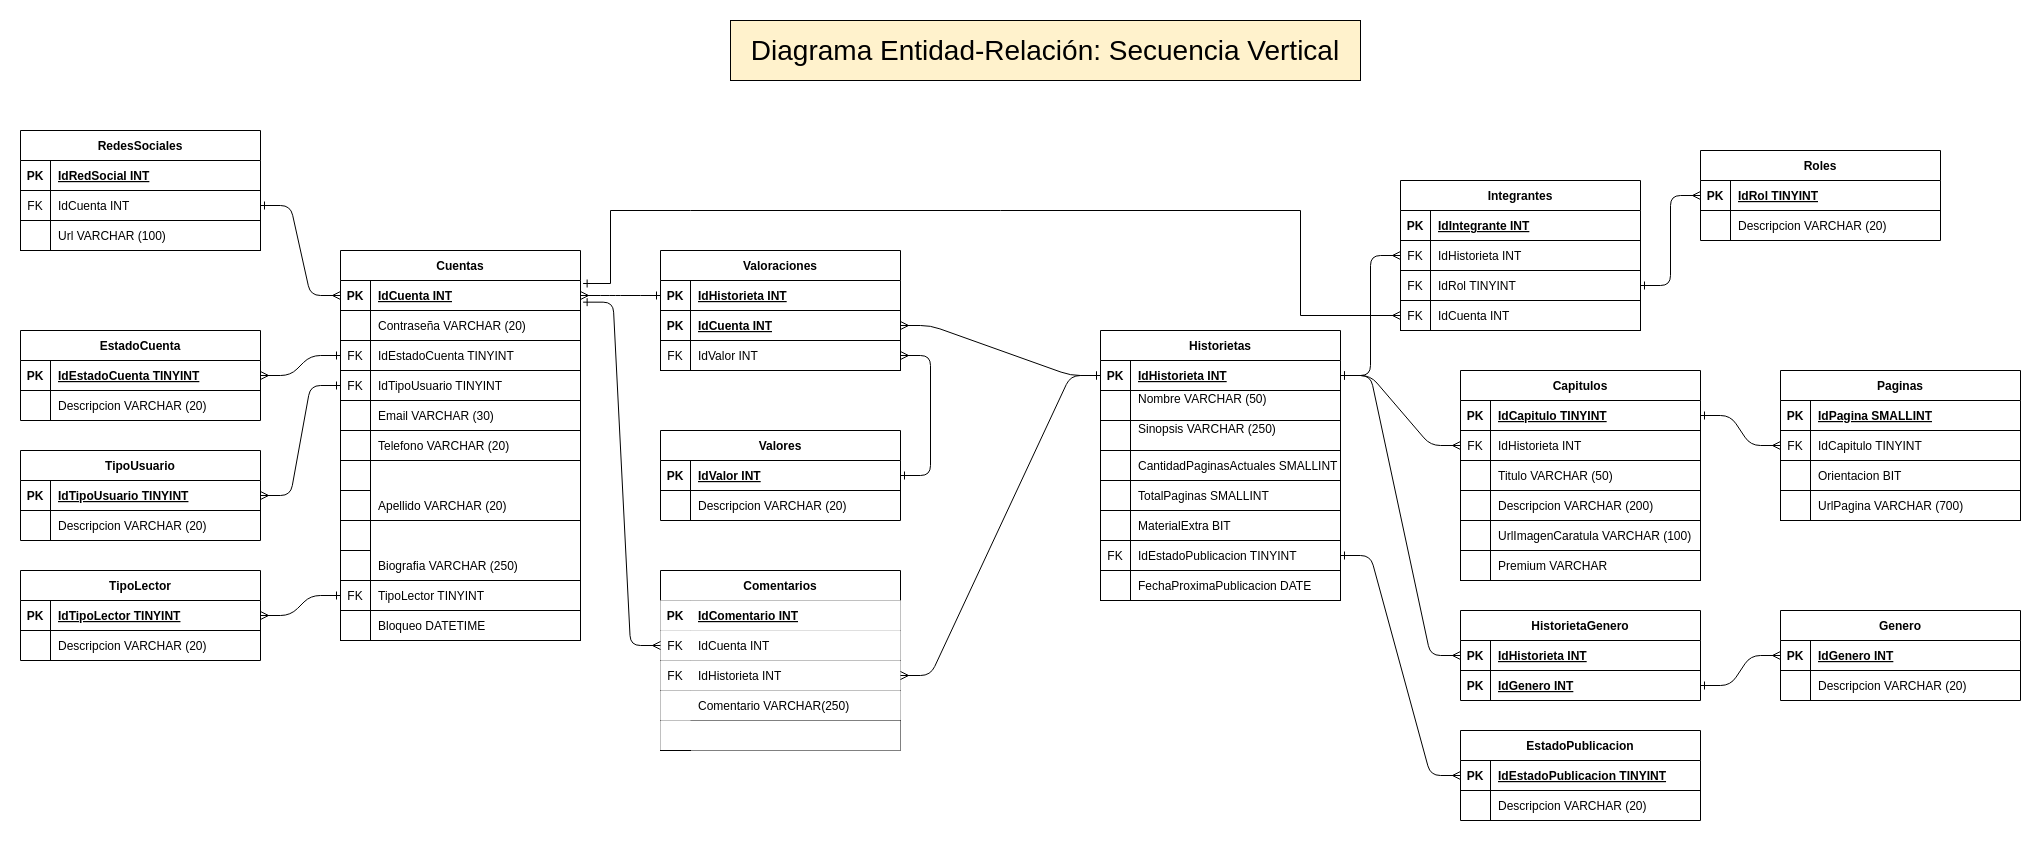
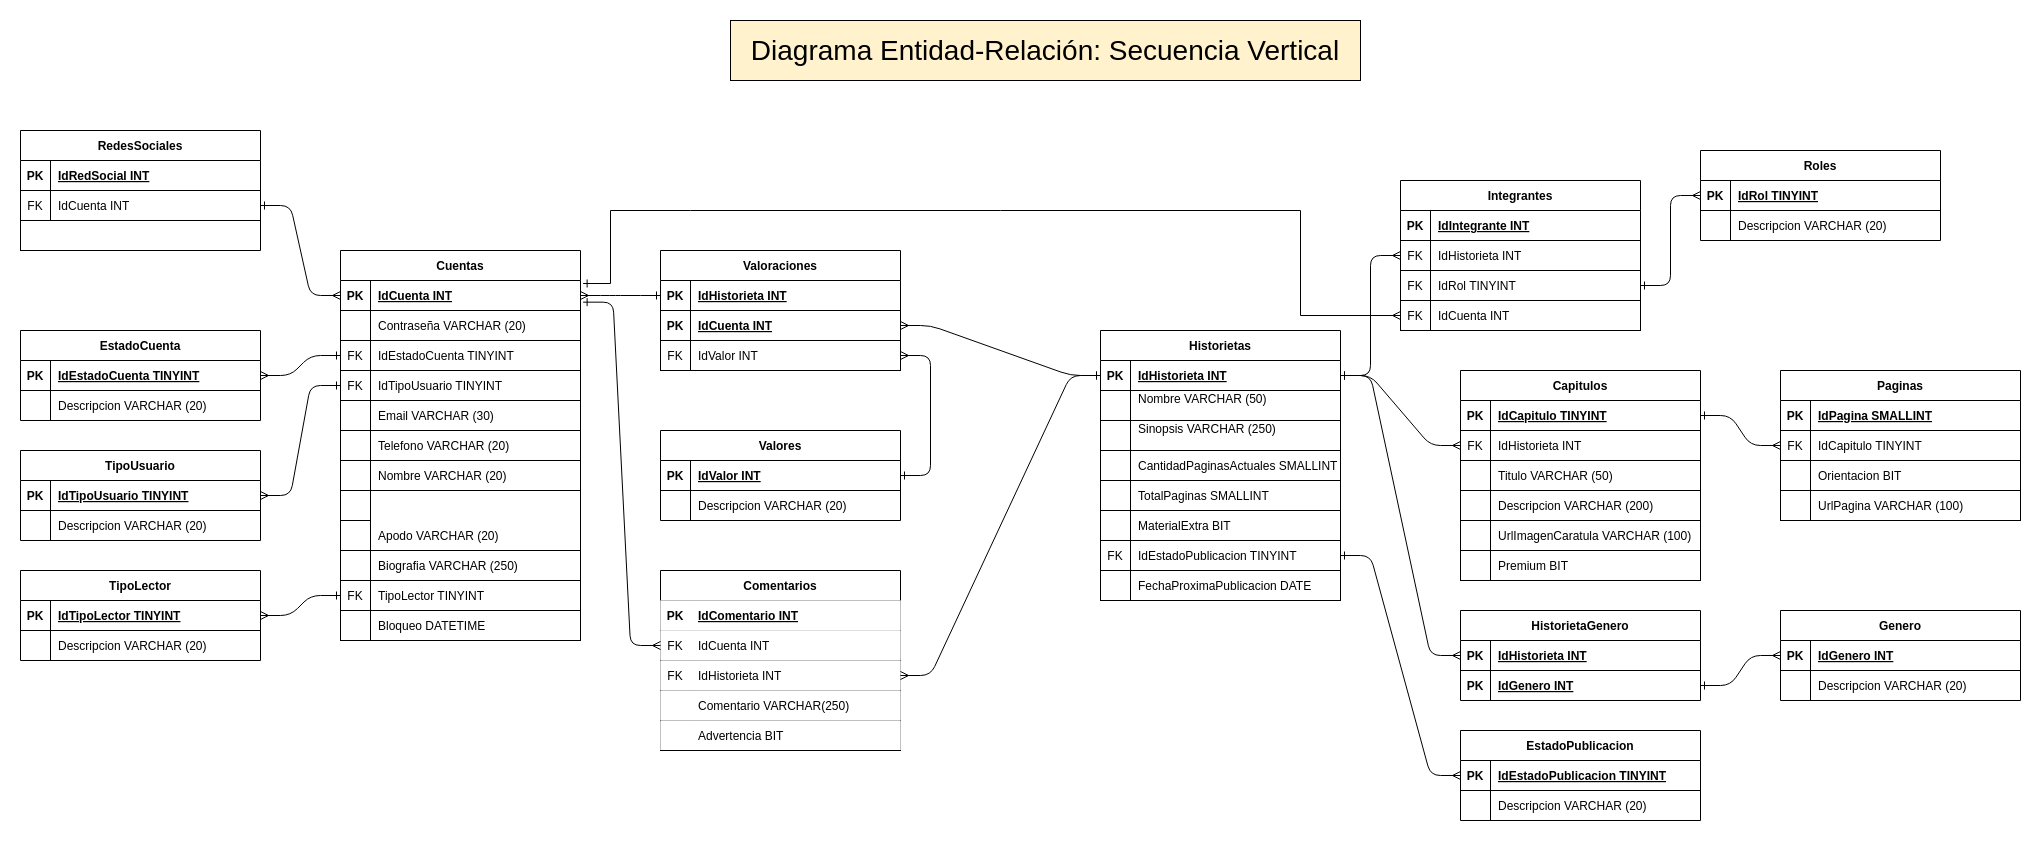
(156, 236) -> none
none -> (476, 476)
(476, 506) -> none
(1889, 506) -> (1889, 506)
none -> (476, 536)
(1545, 566) -> (1532, 566)
none -> (796, 736)
